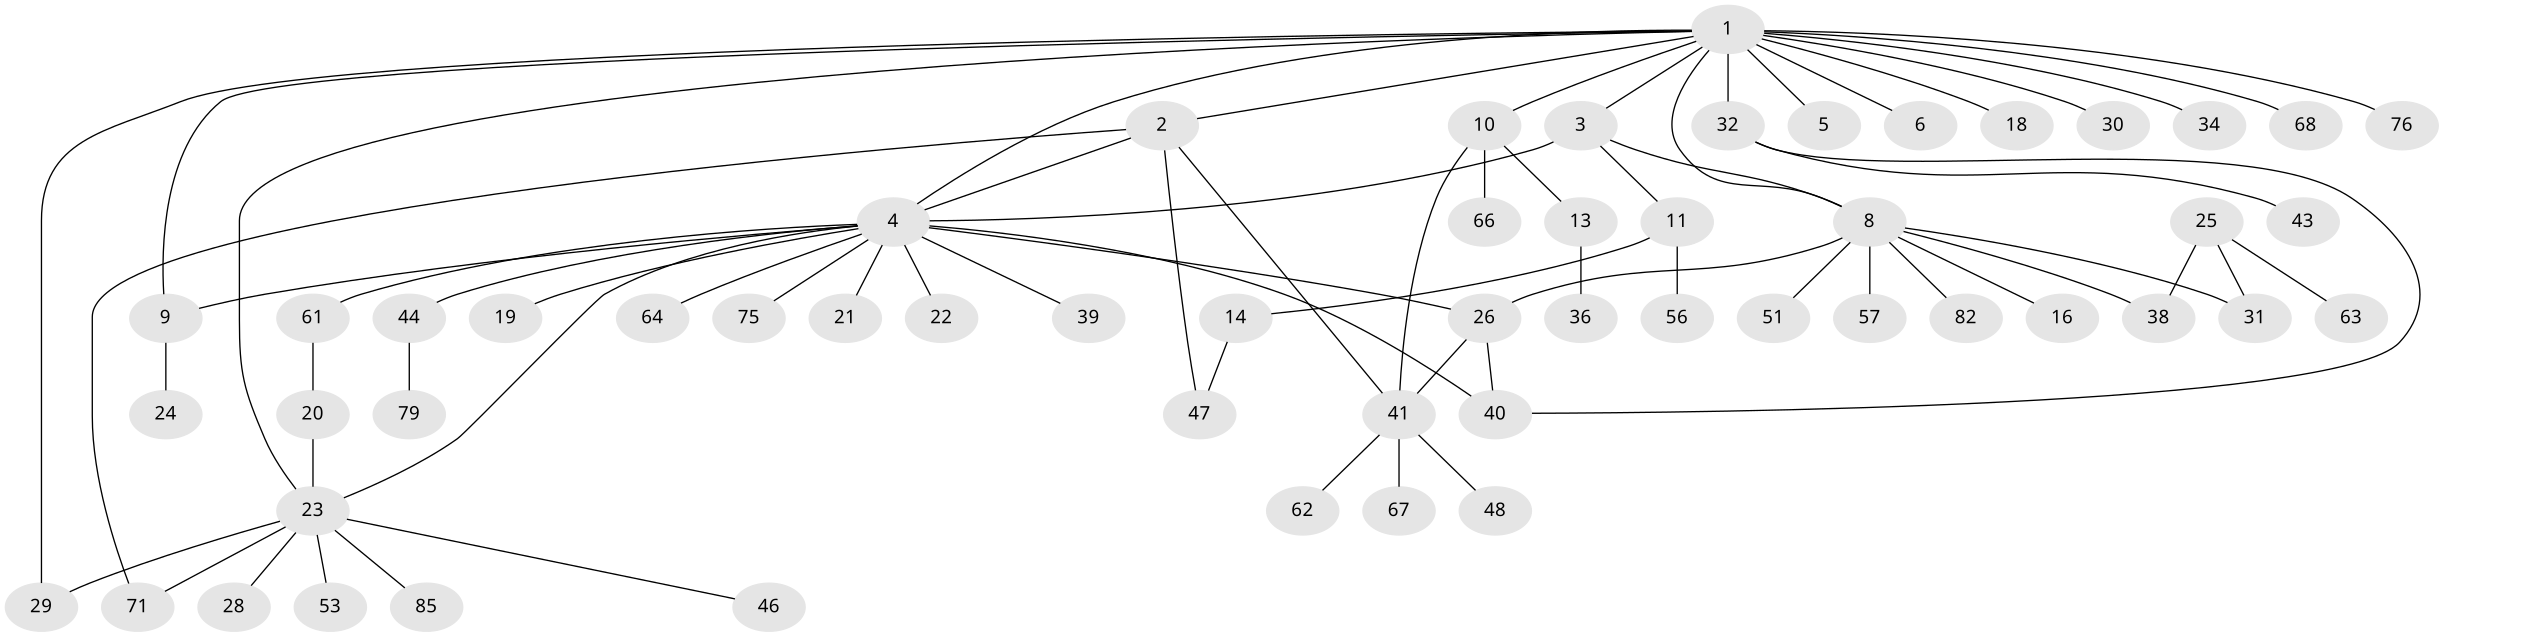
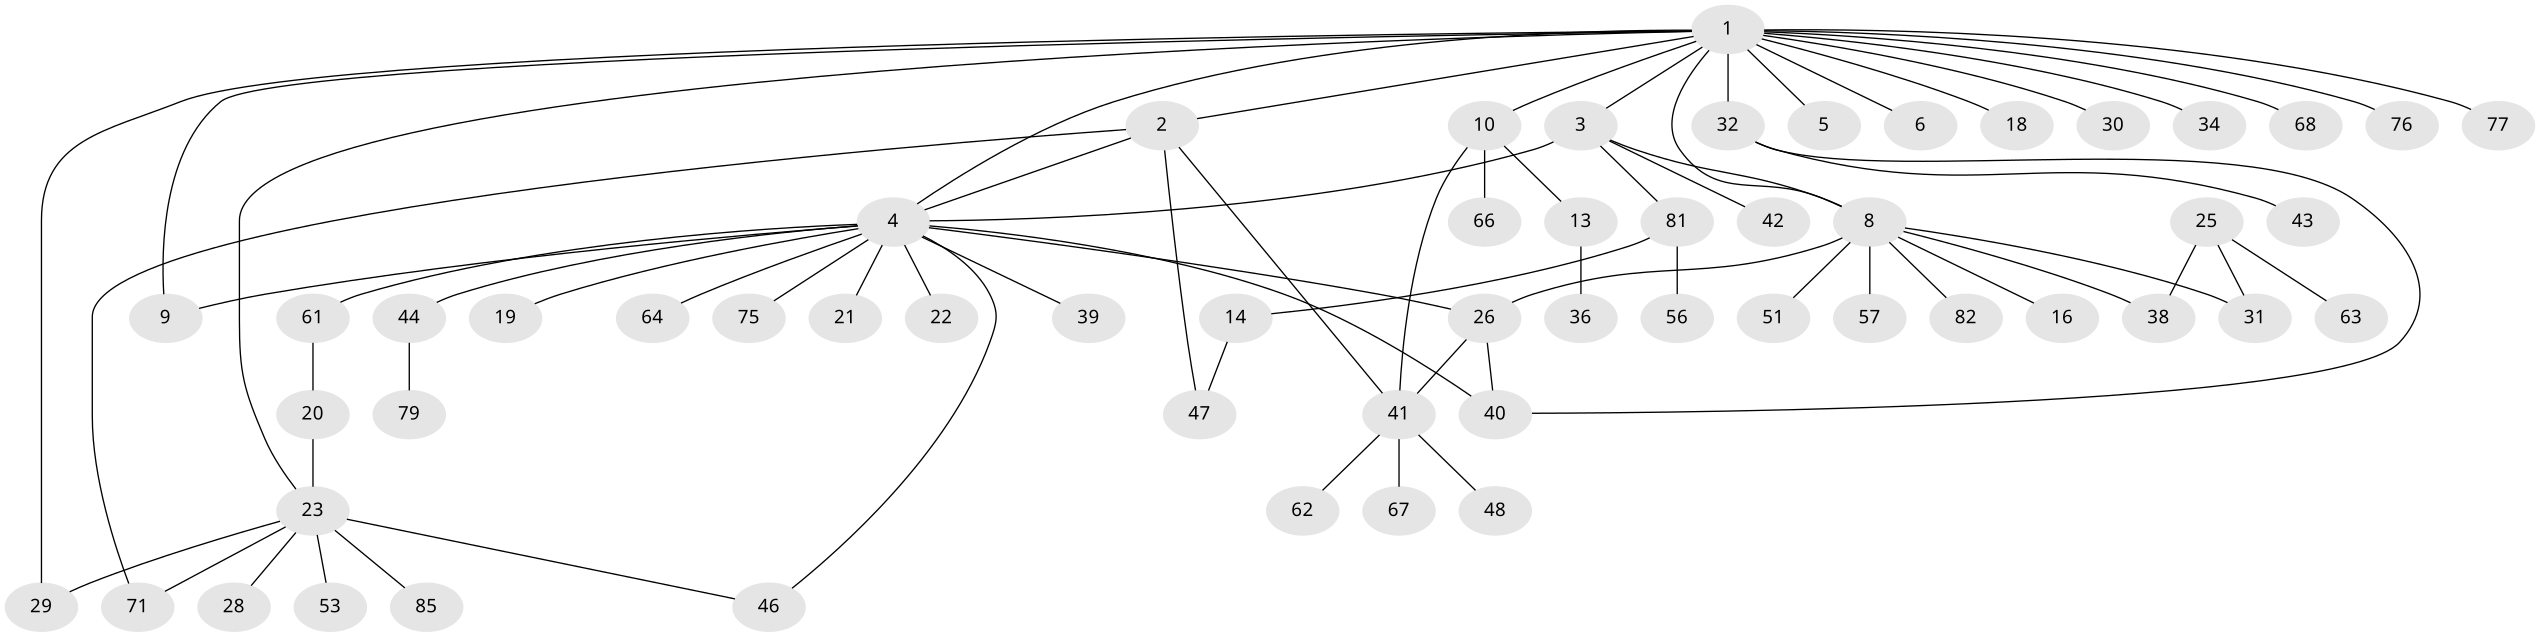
none -> (2498, 126)
(1677, 222) -> (1677, 222)
none -> (1774, 222)
(579, 318) -> (949, 422)
(166, 415) -> none
